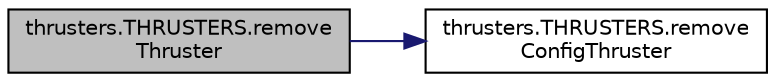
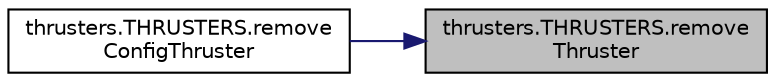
(377, 41) -> (377, 41)
